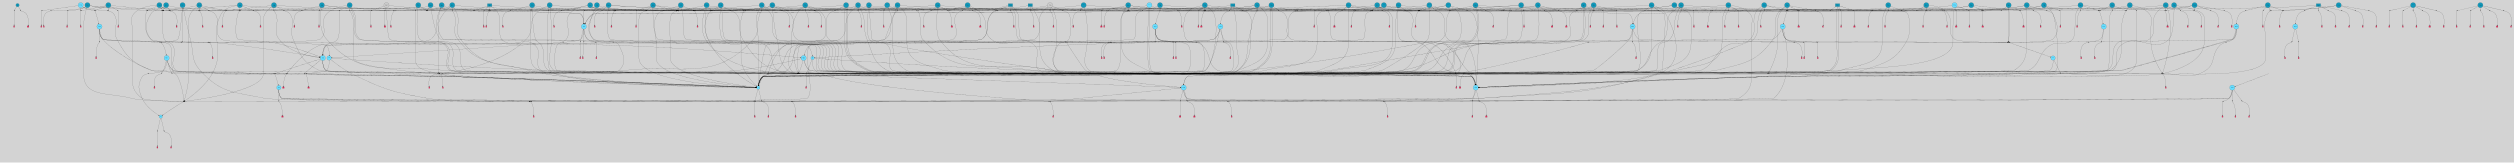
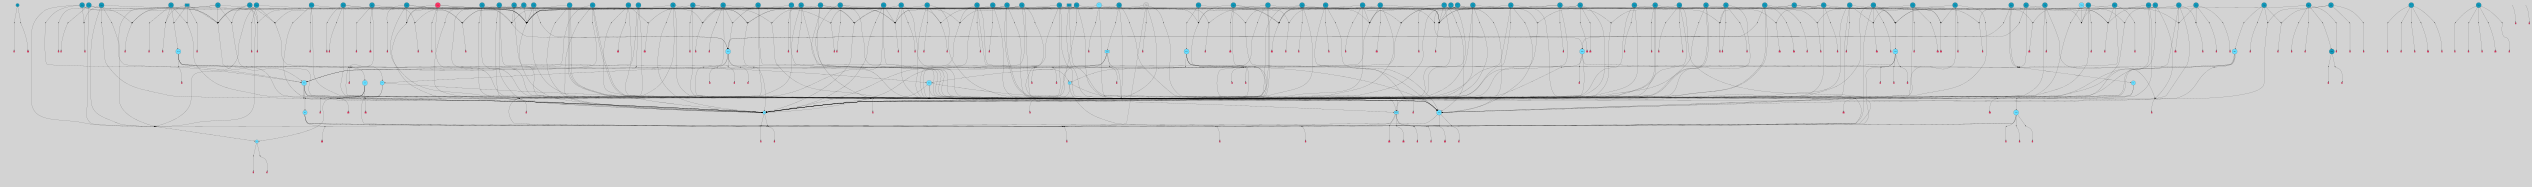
(81, 5) -> (171, 5)
(108, 5) -> (187, 5)
(386, 5) -> (372, 5)
(490, 5) -> (723, 5)
(653, 5) -> (438, 5)
(869, 5) -> (1069, 5)
(1010, 5) -> (977, 5)
(1030, 5) -> (993, 5)
(1084, 5) -> (1099, 5)
(1149, 5) -> (1268, 5)
(1233, 5) -> (1119, 5)
(1838, 5) -> (1765, 5)
(1955, 5) -> (1913, 5)
(2112, 5) -> (2081, 5)
none -> (2149, 5)
(2318, 5) -> (2309, 5)
(1220, 27) -> (1107, 52)
(2104, 27) -> none
(2295, 27) -> (2332, 52)
(1184, 88) -> (1396, 113)
none -> (1990, 113)
